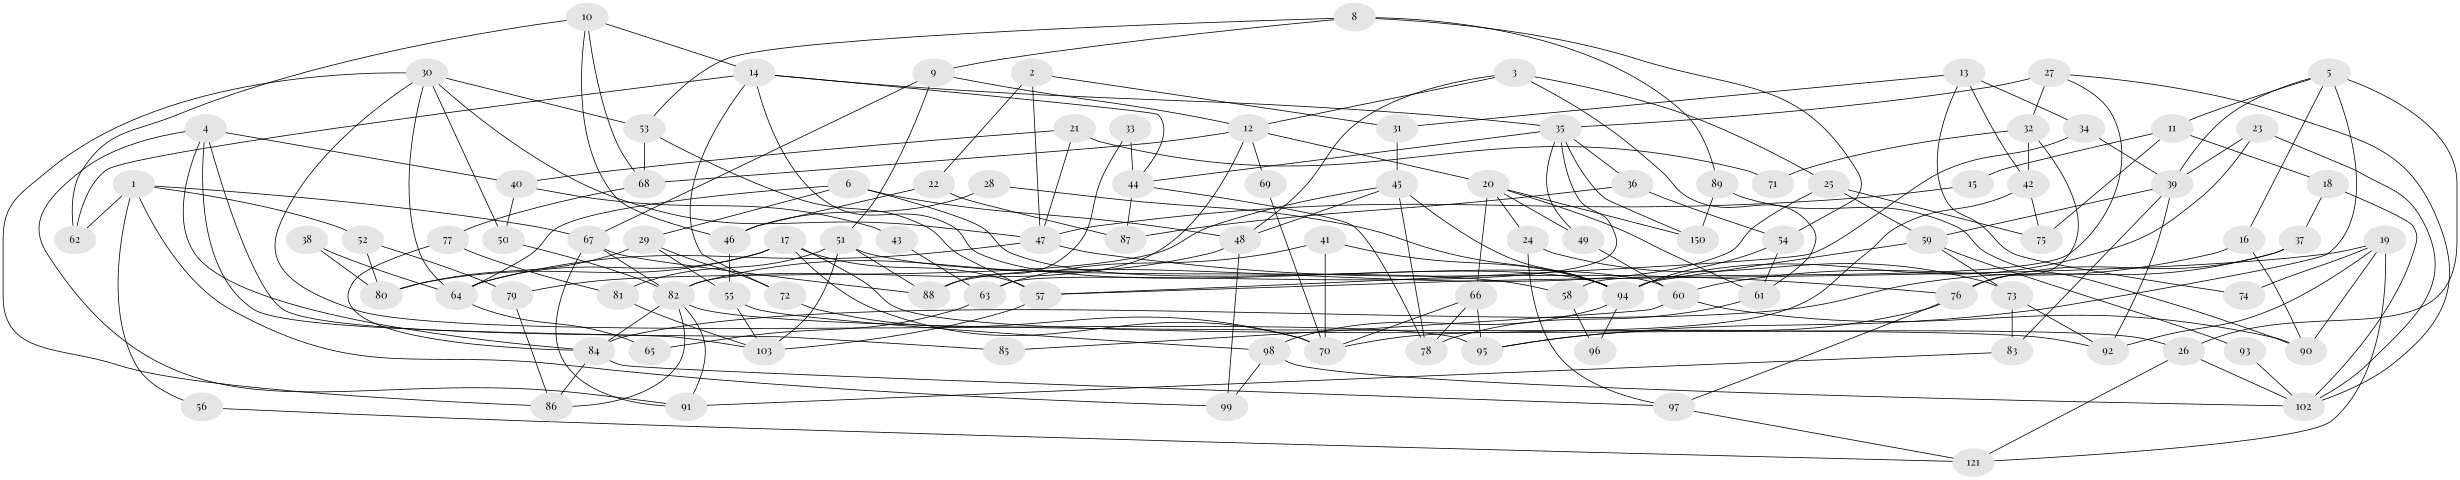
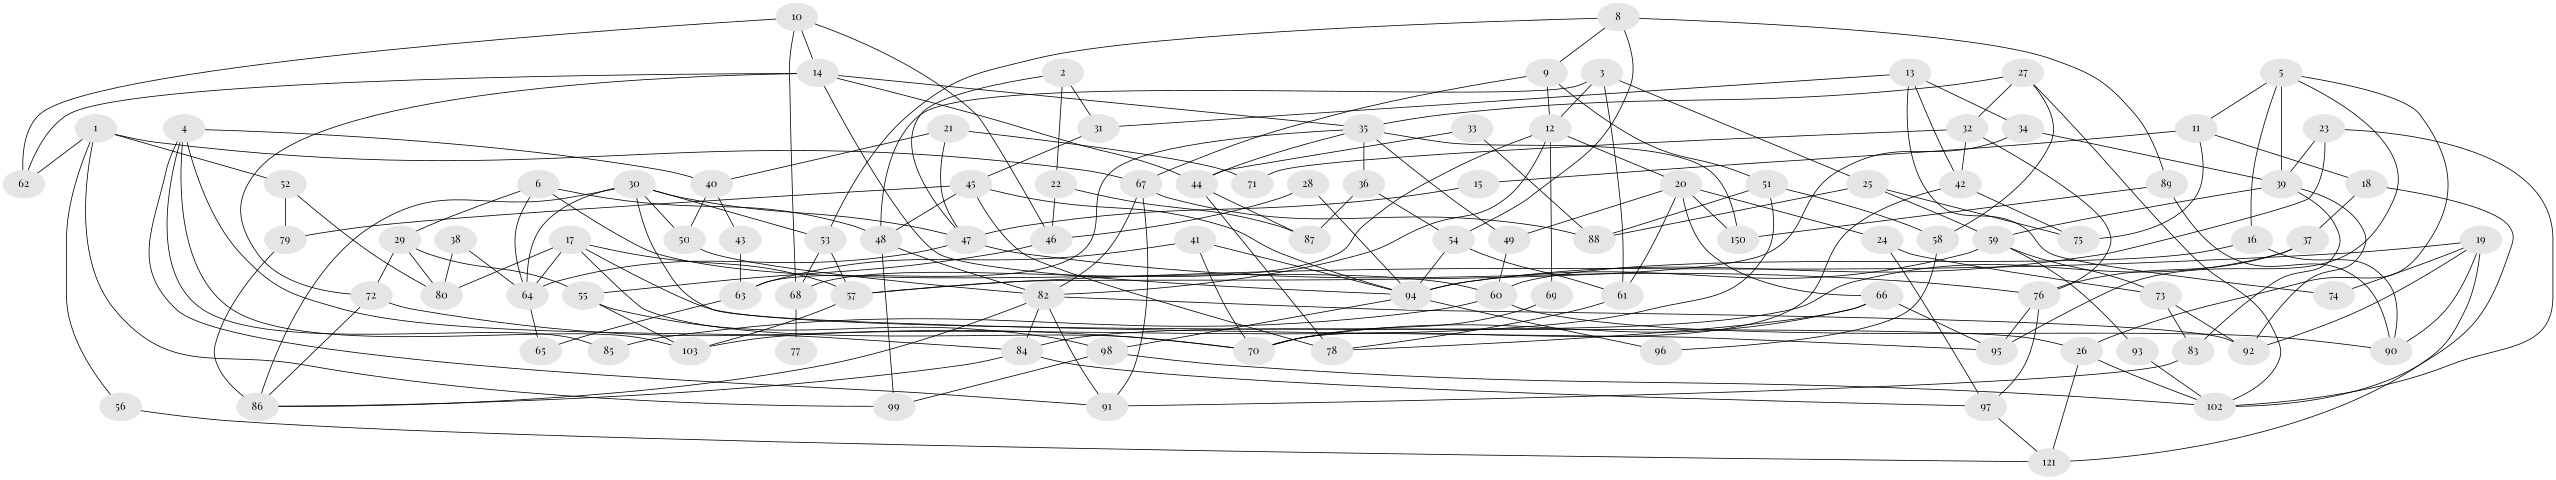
(618, 296) -> none
(412, 334) -> none
none -> (312, 353)
